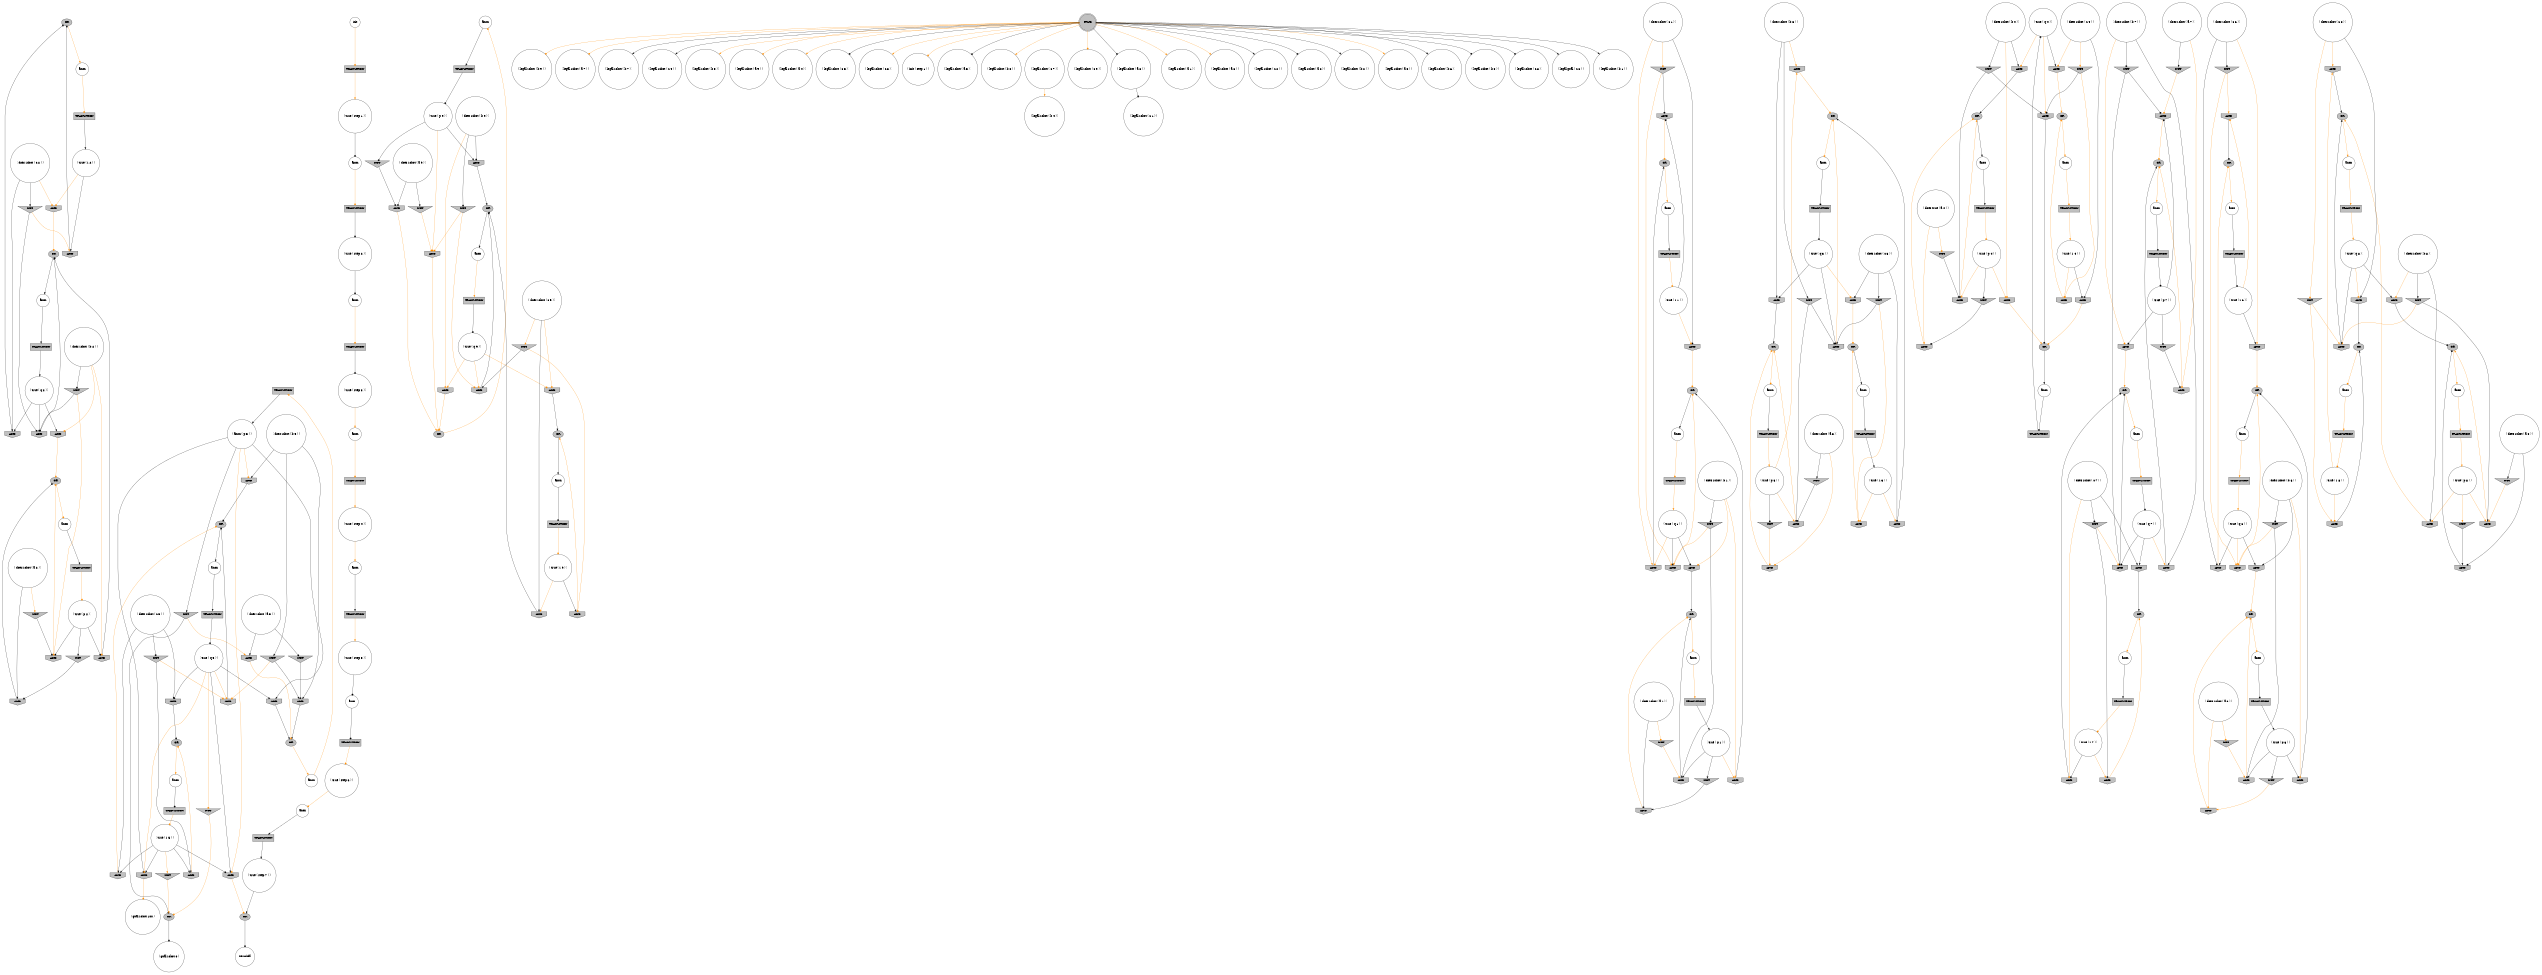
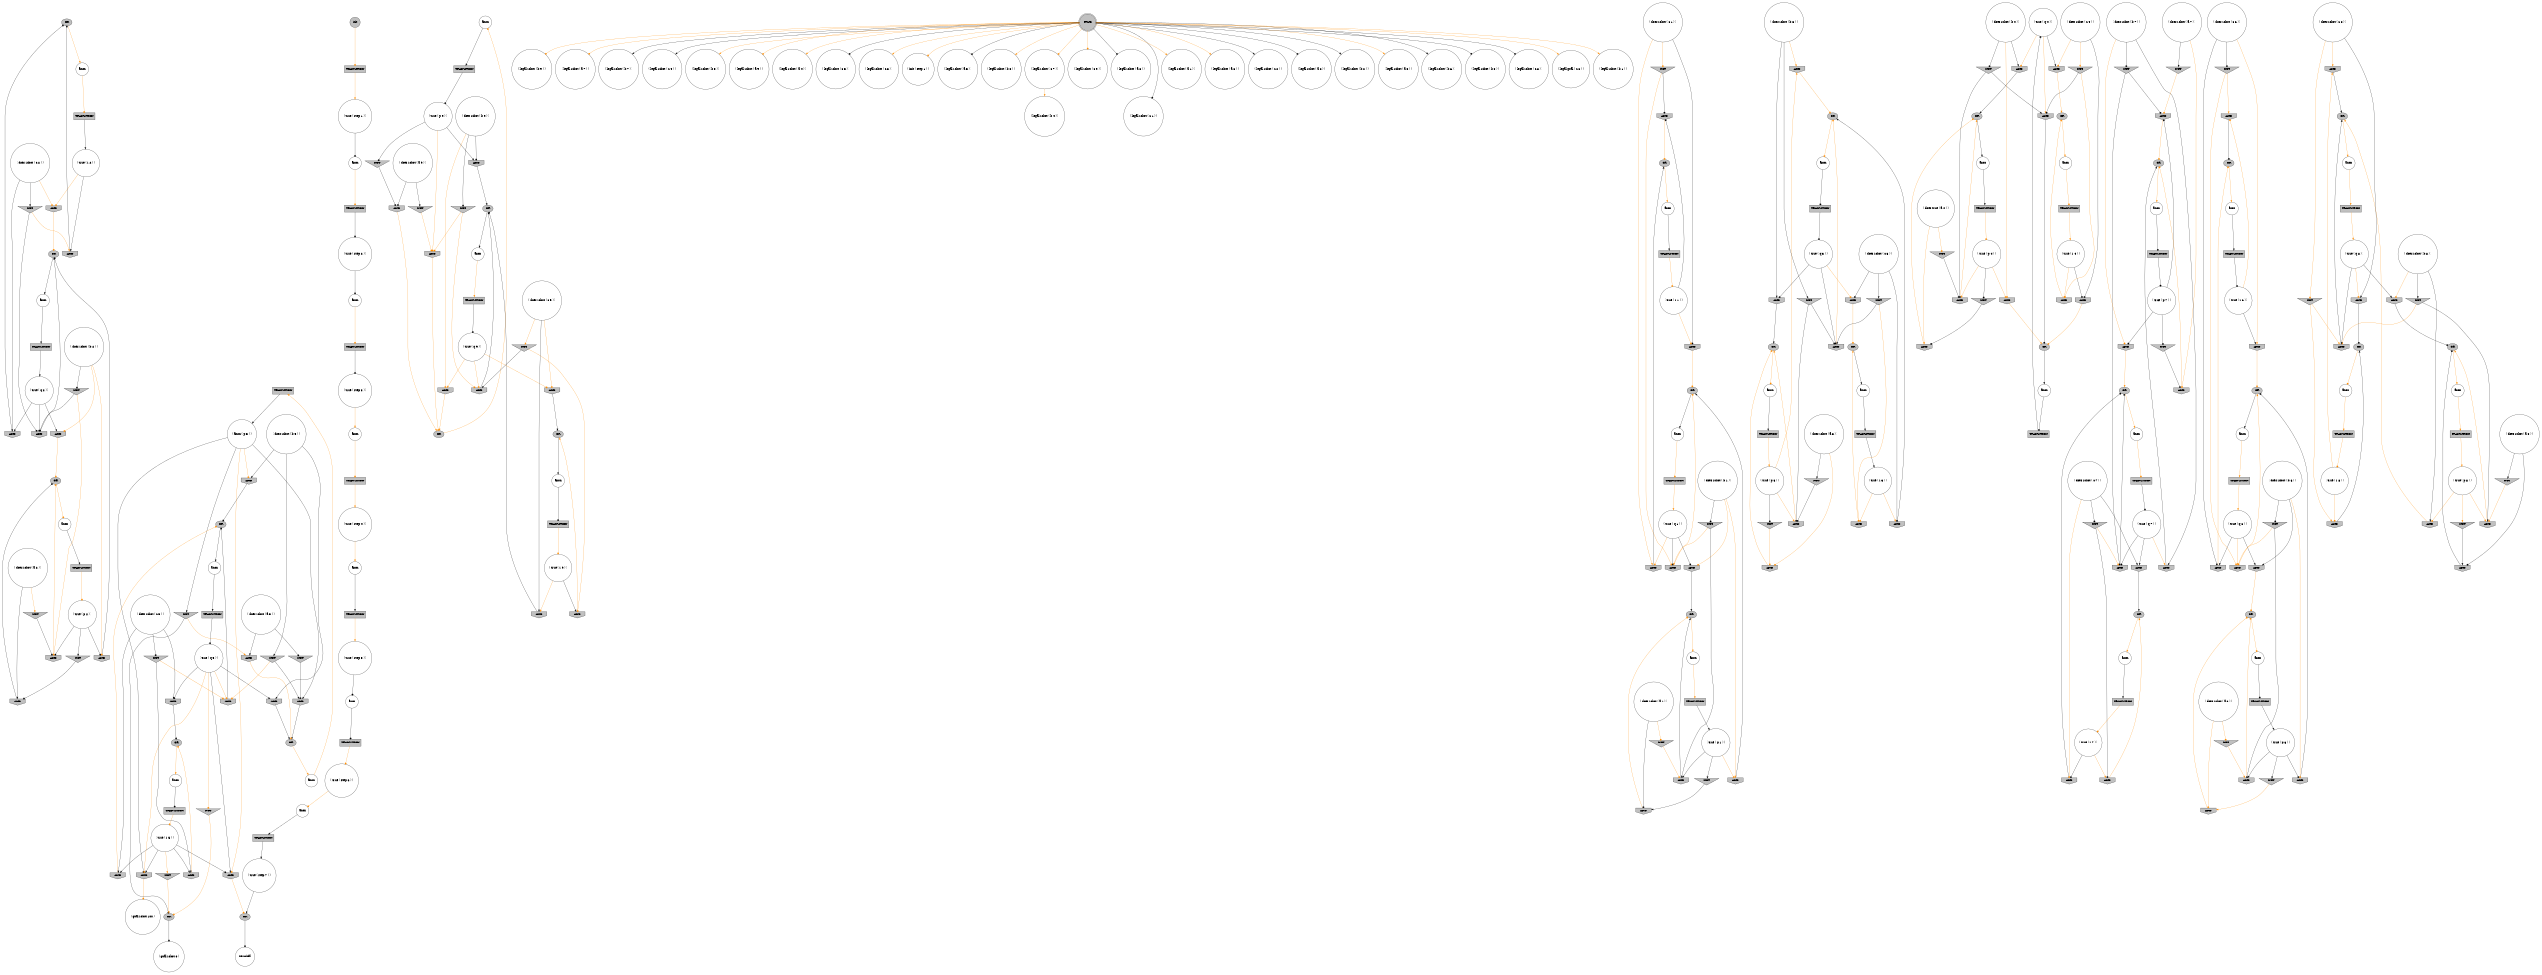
(355, 22) -> (355, 22)
(1348, 29) -> (1348, 29)
(1339, 30) -> (1339, 30)
none -> (1071, 41)
(1137, 92) -> (1150, 46)
